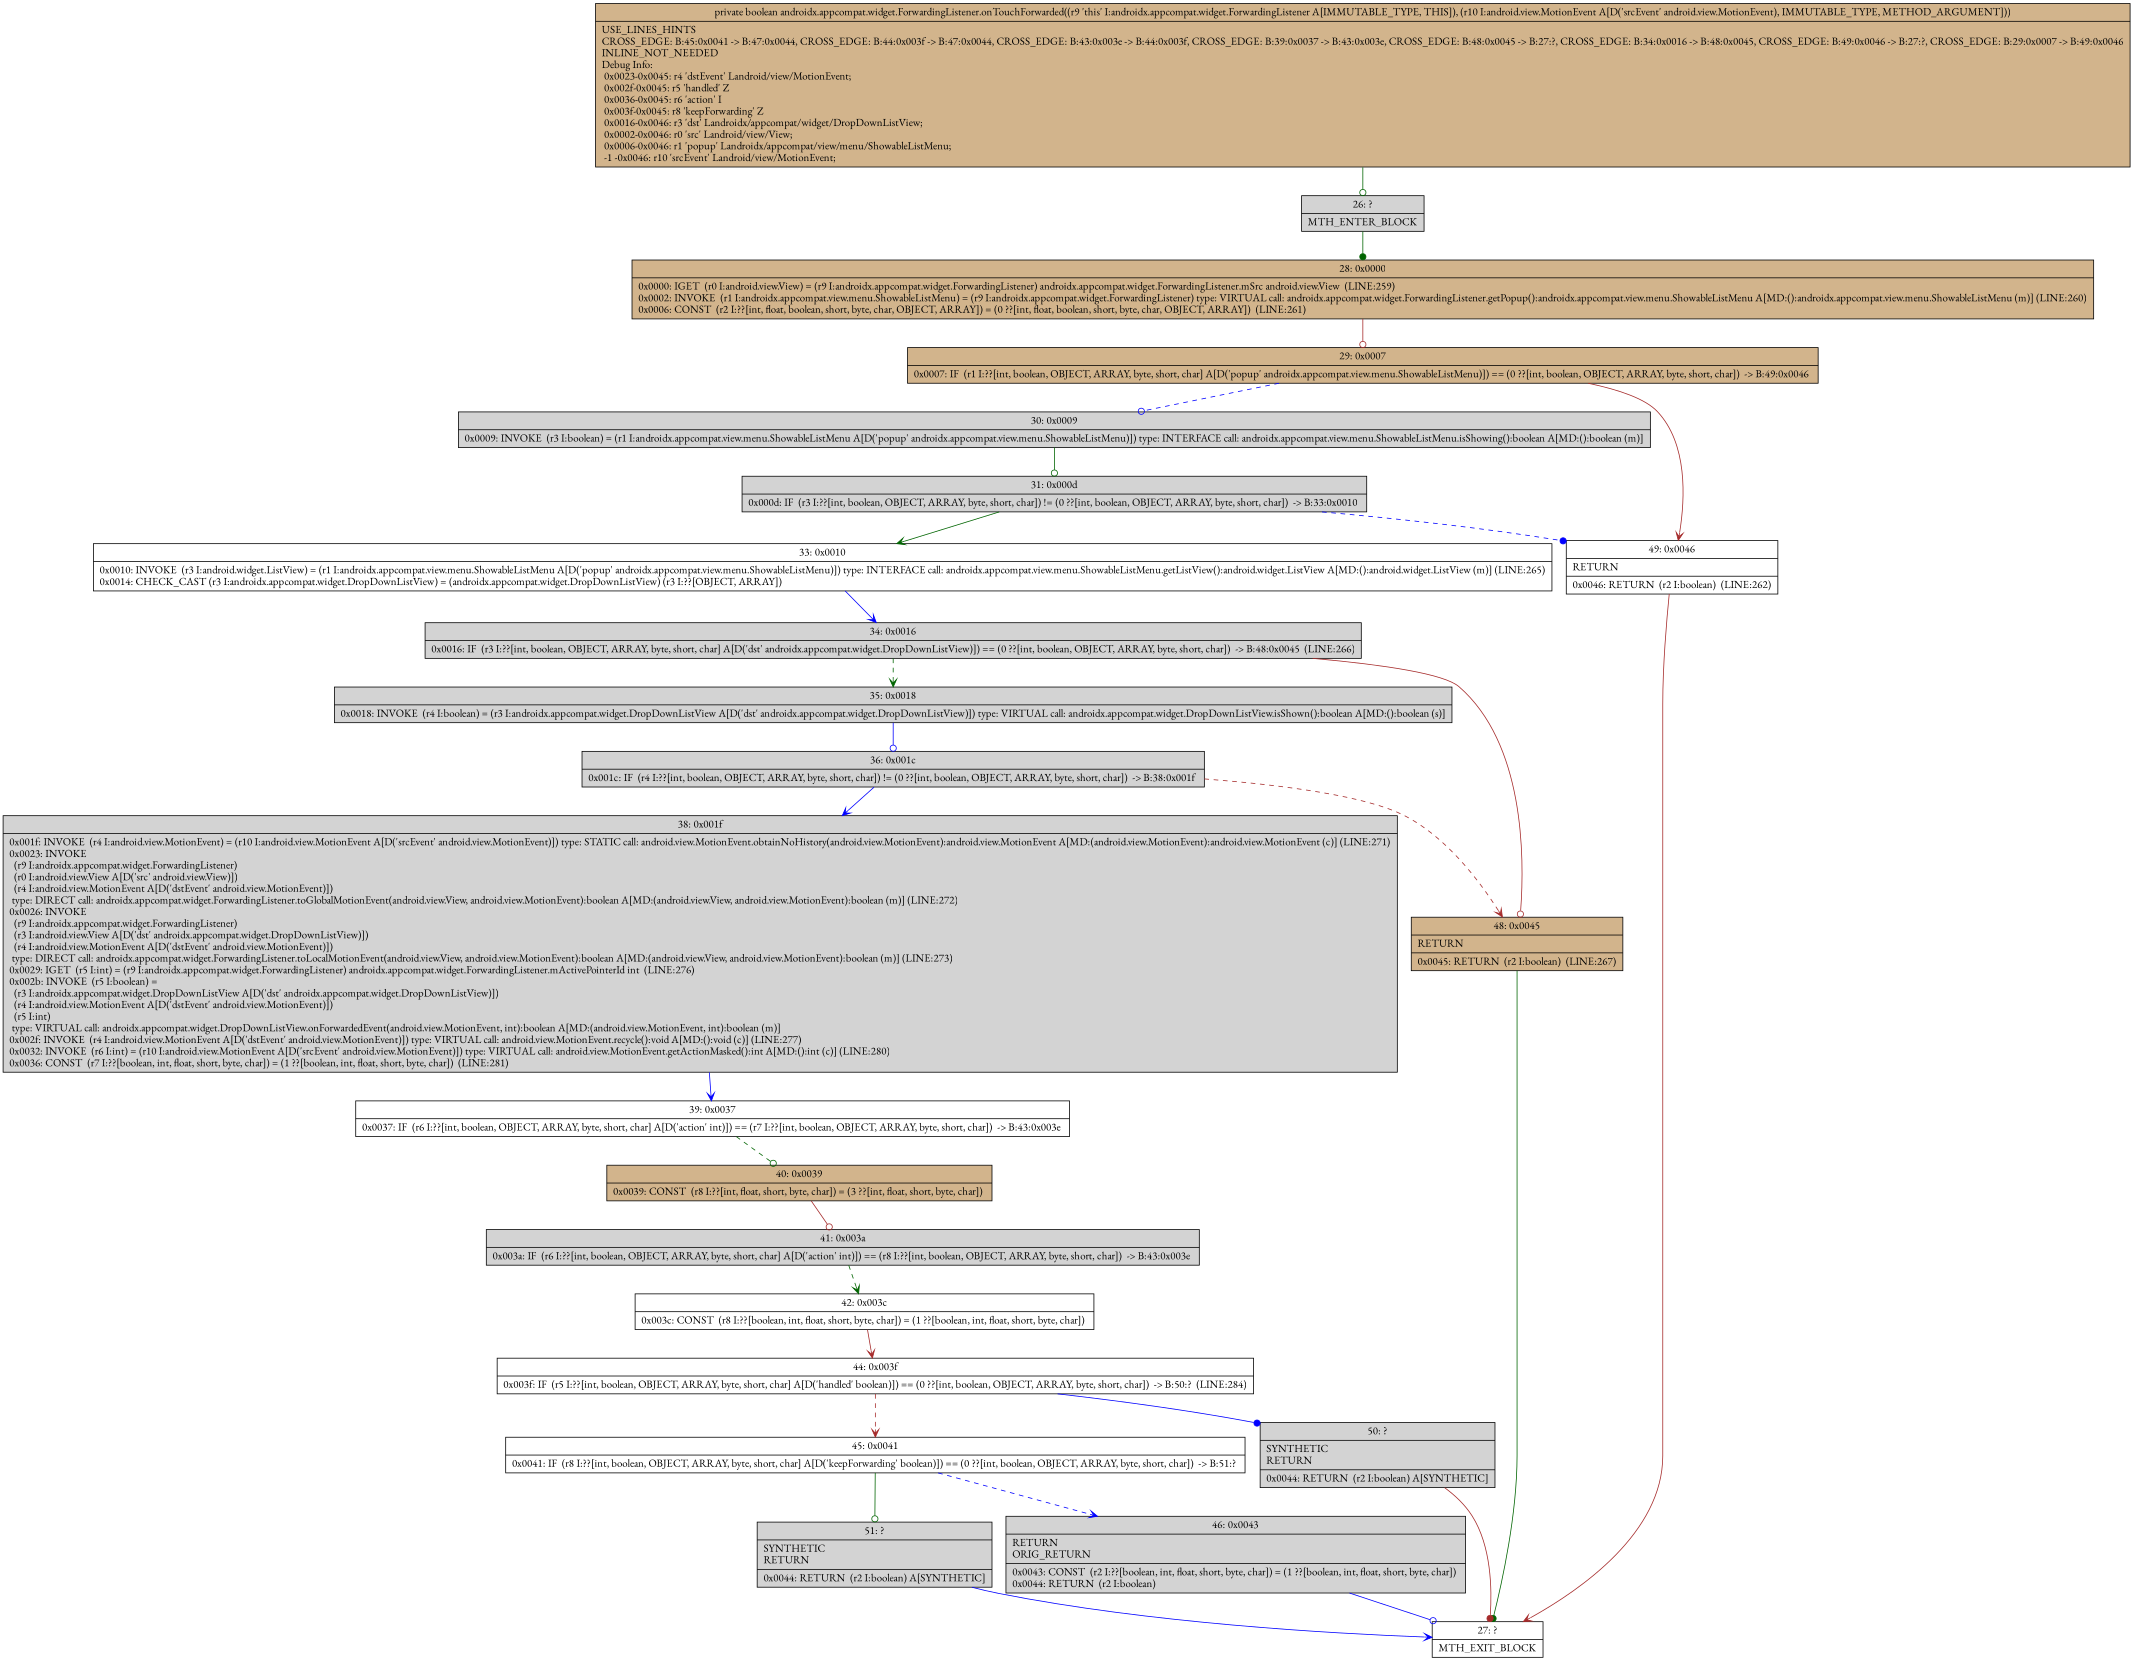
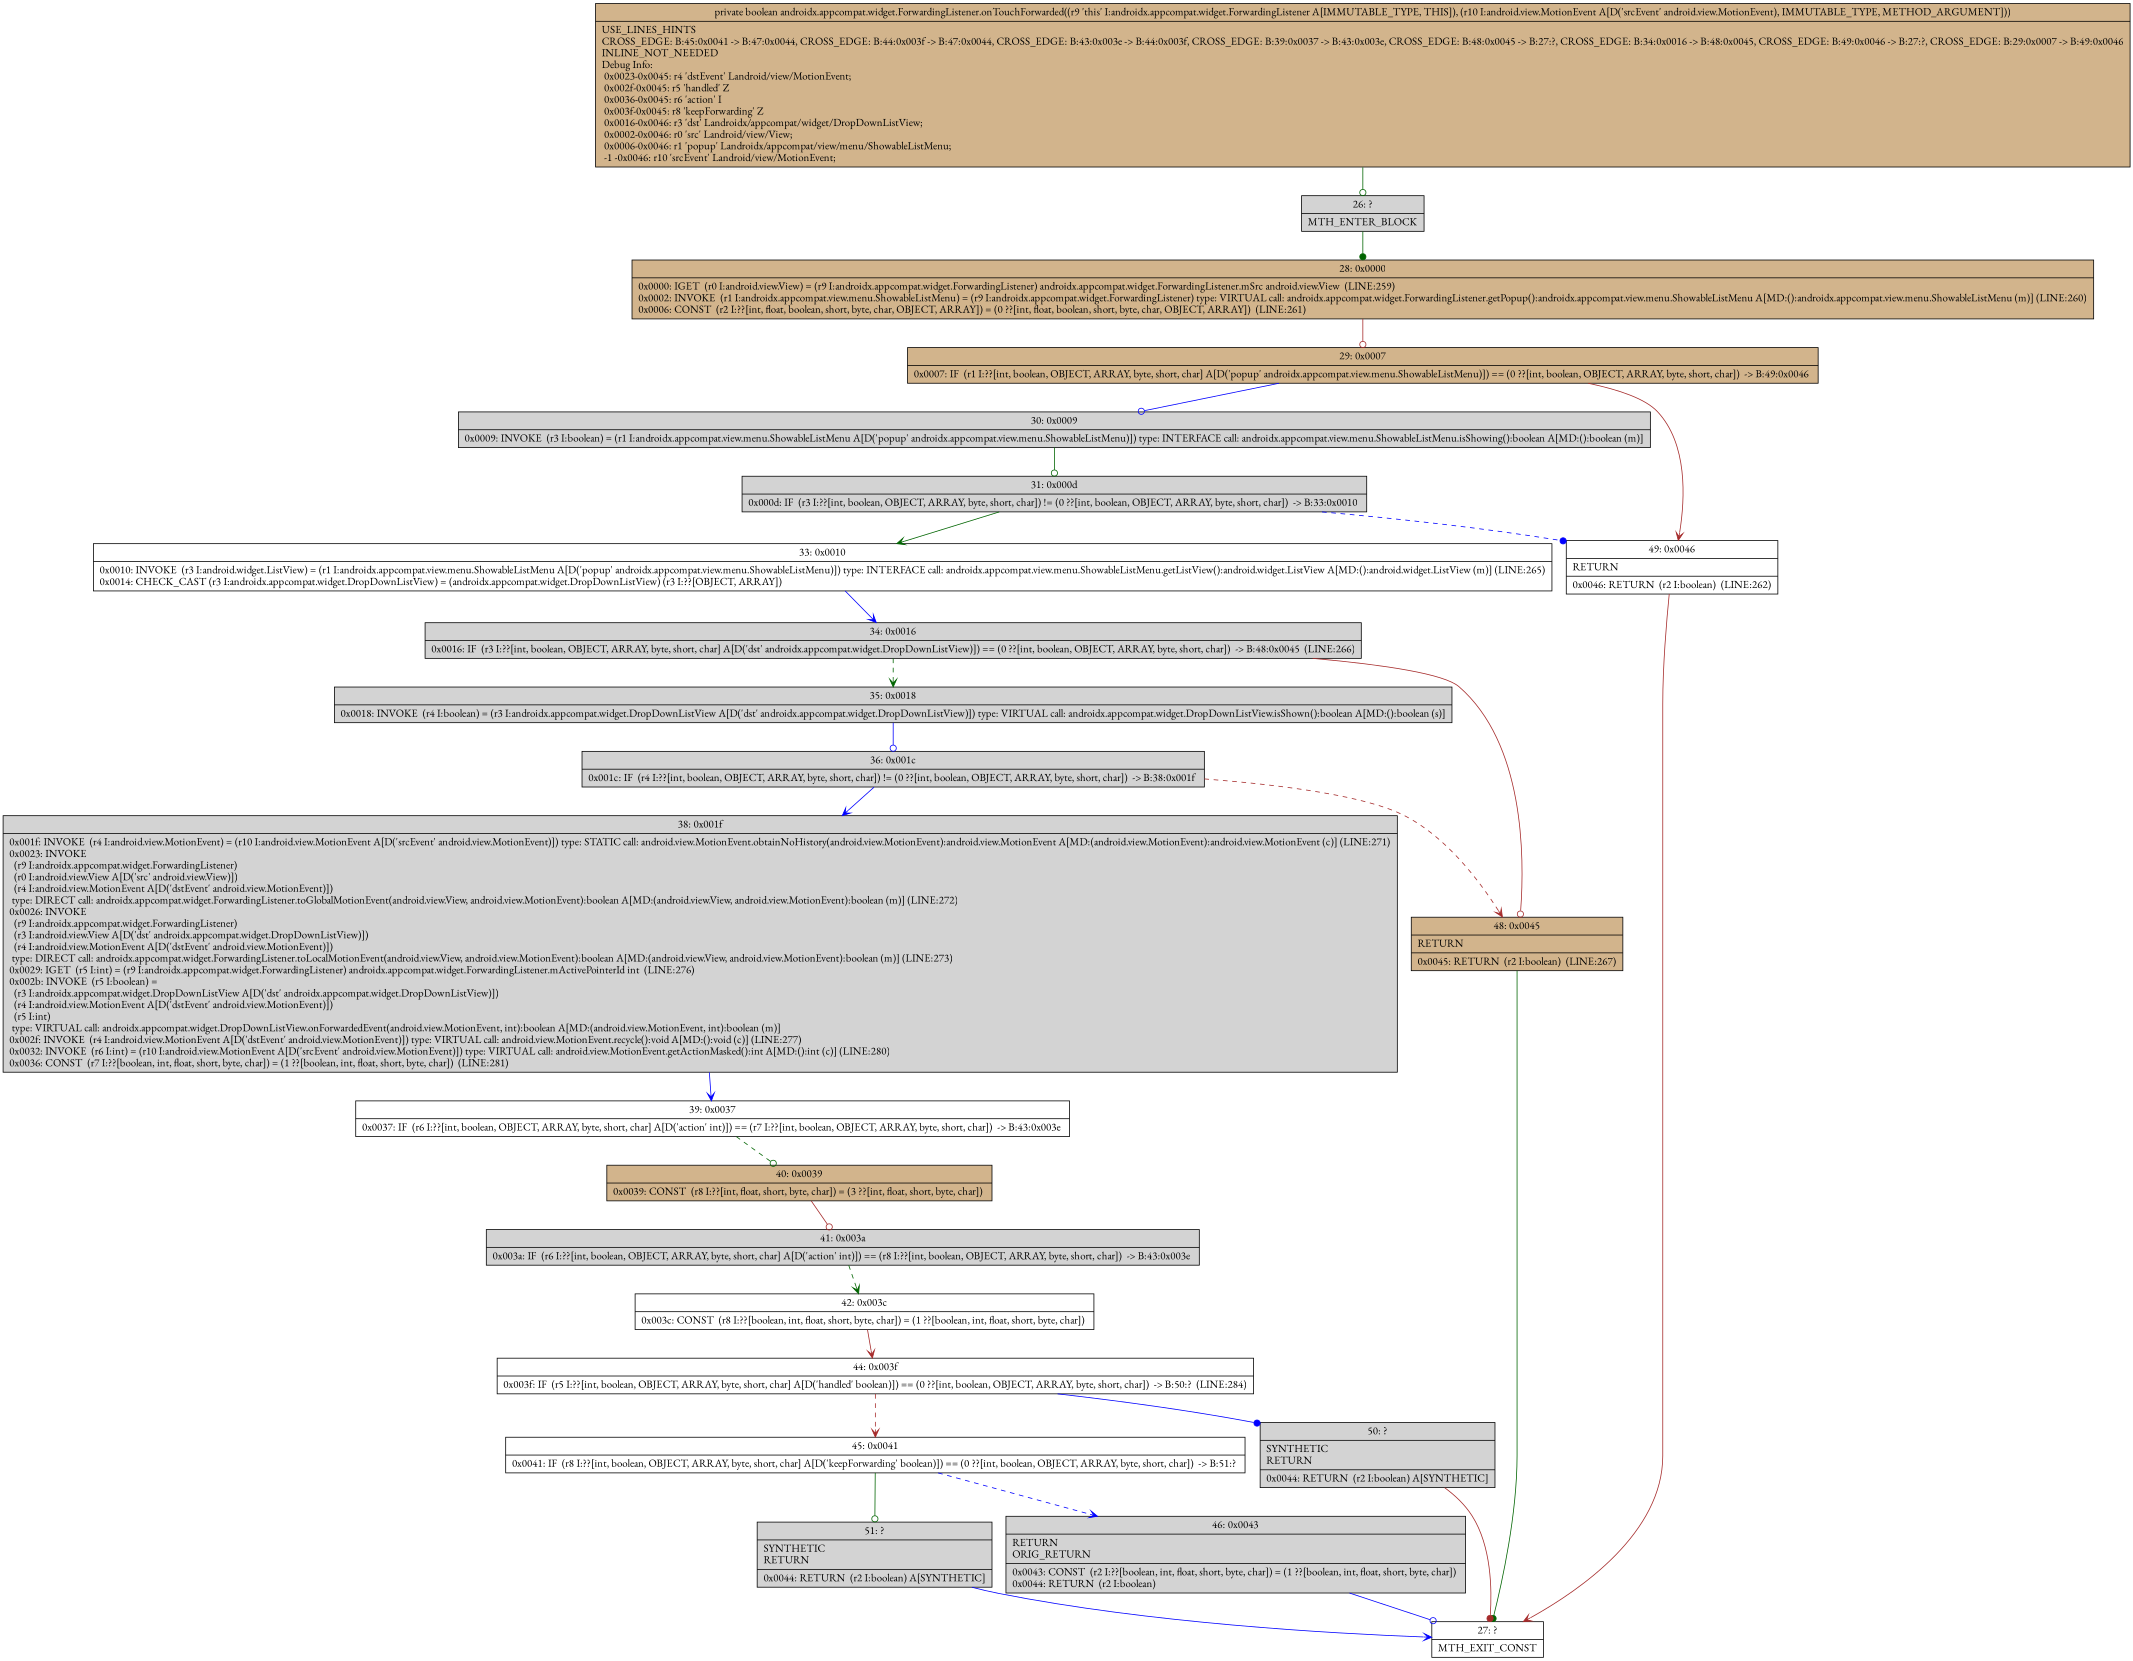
(1212, 397) -> (1212, 397)
(1488, 1648) -> (1488, 1648)
